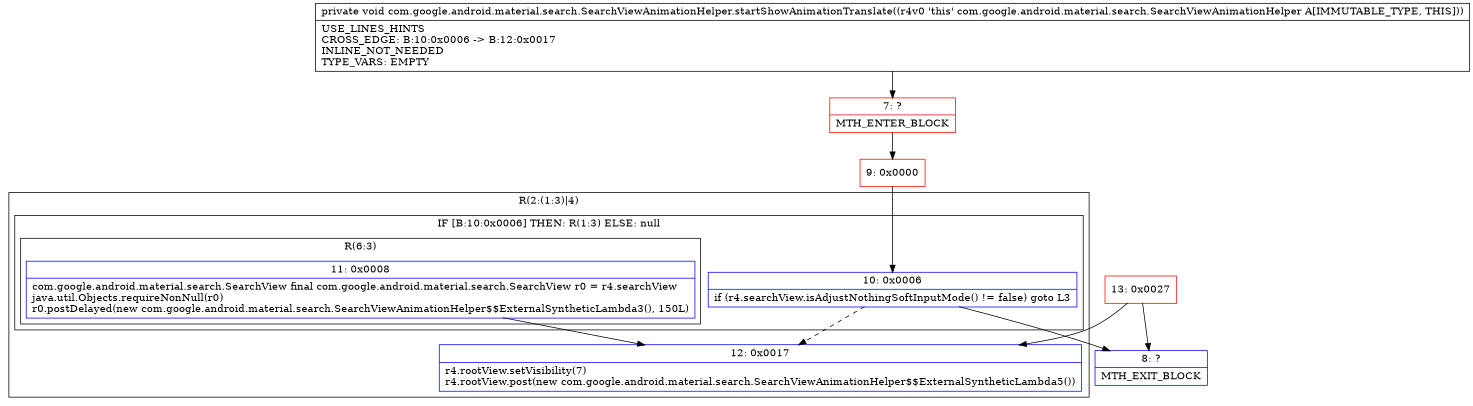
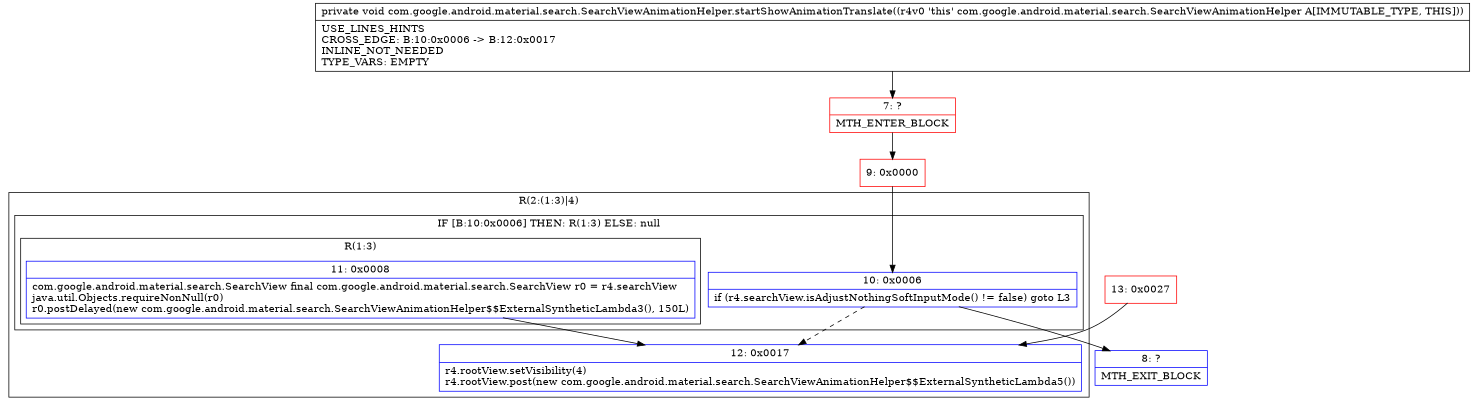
(361, 247) -> (361, 247)
(1145, 323) -> none
(516, 371) -> (516, 371)
